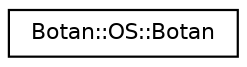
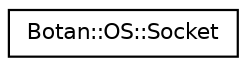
(123, 33) -> (123, 33)
